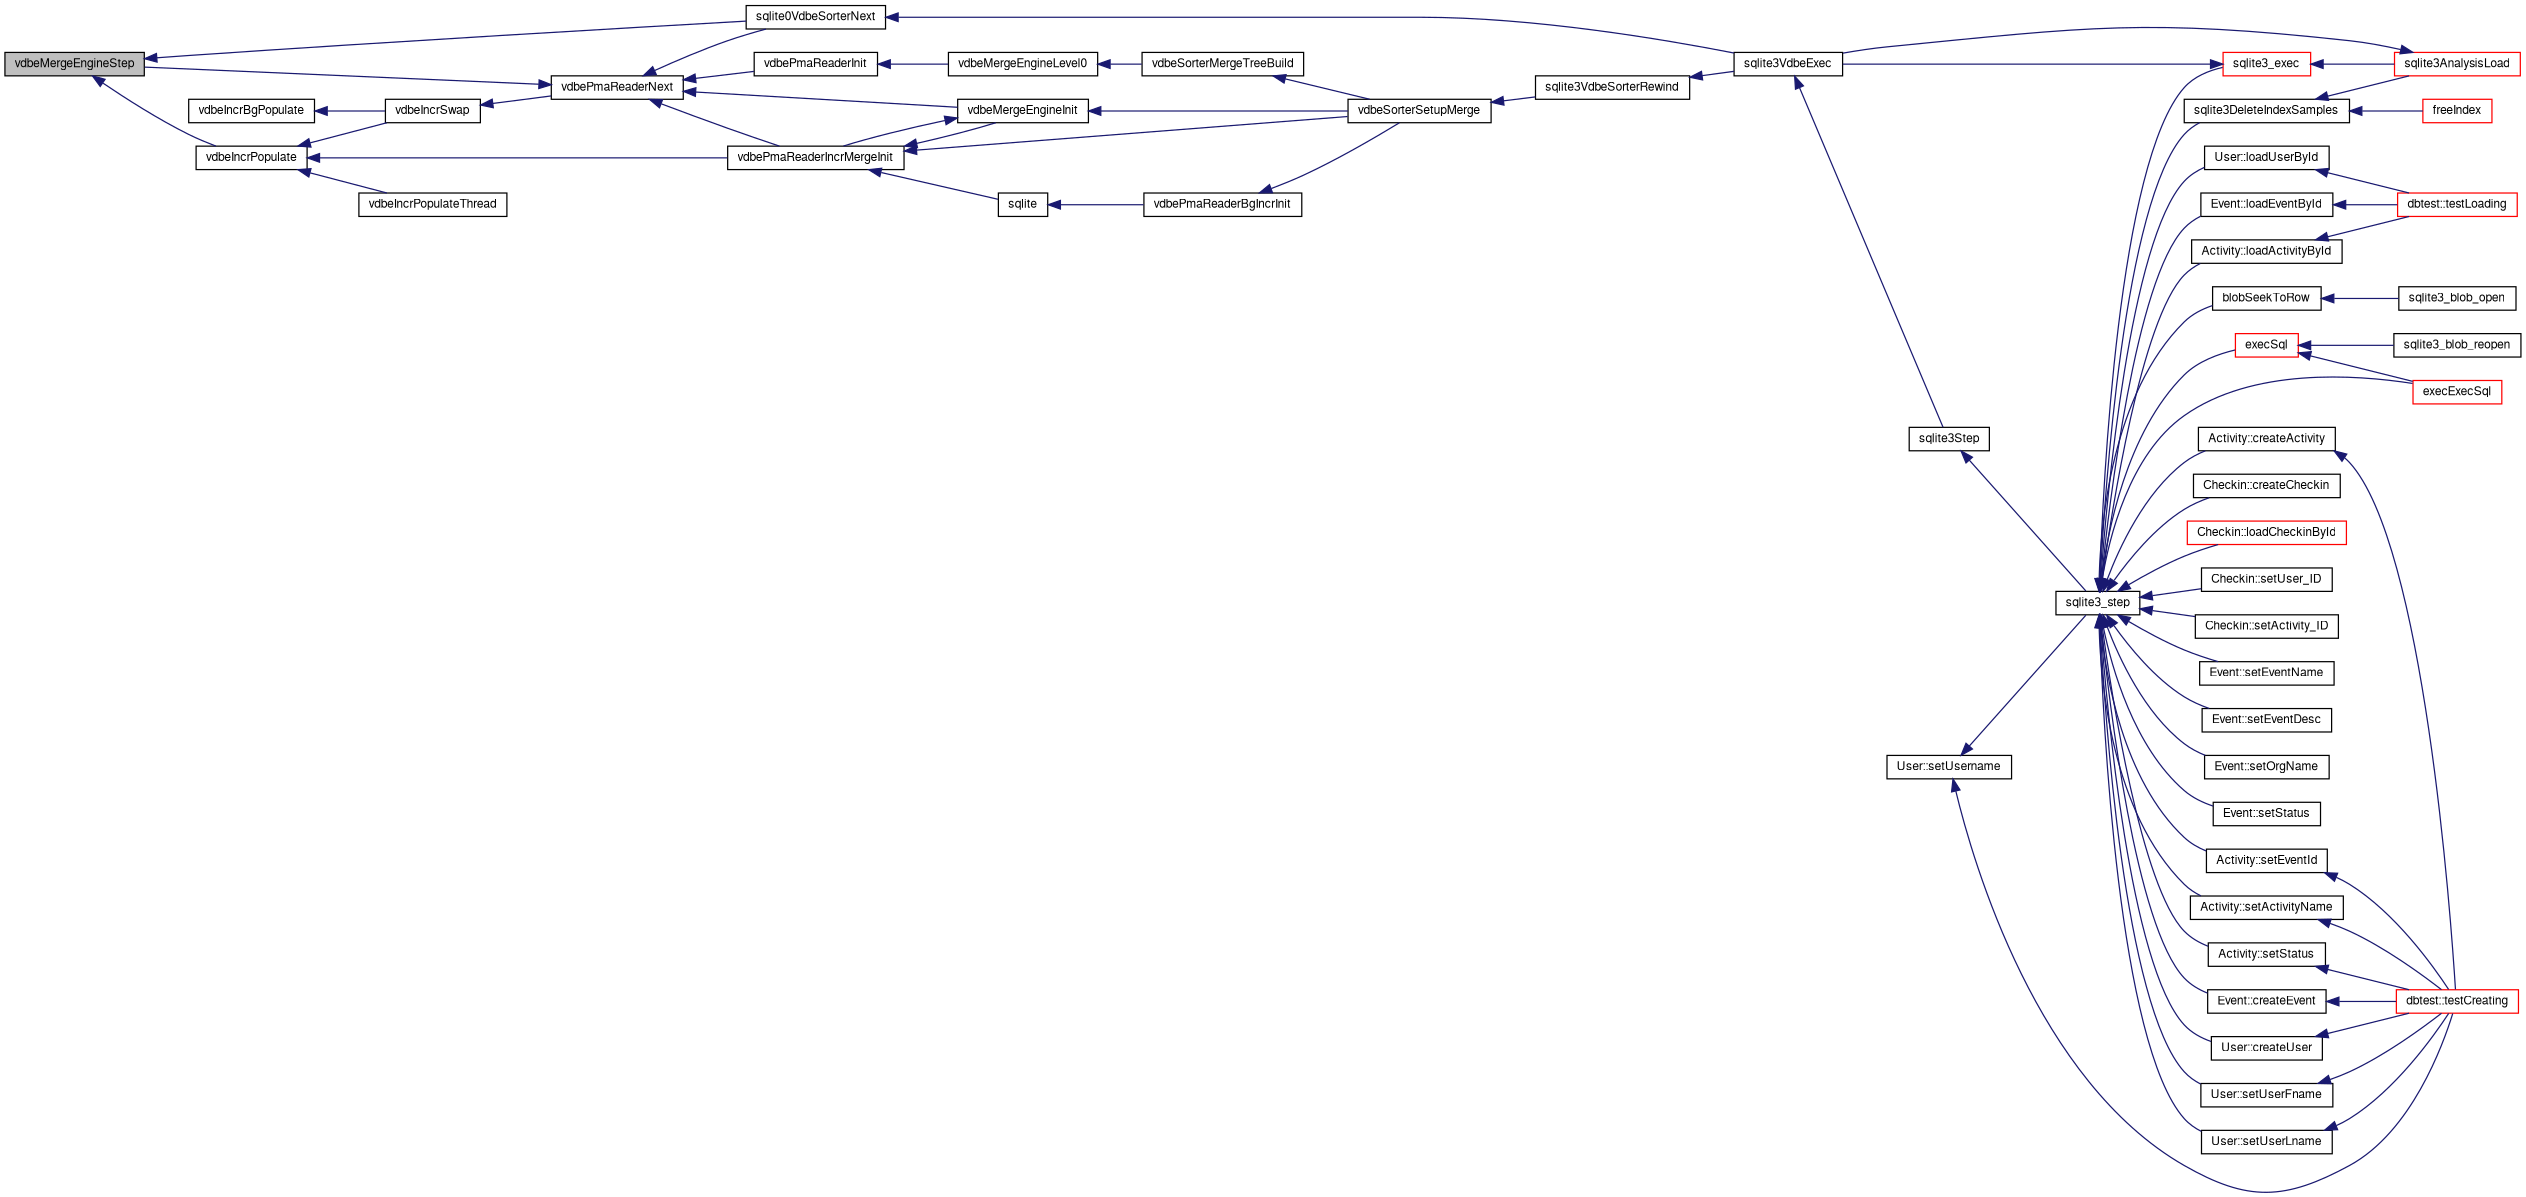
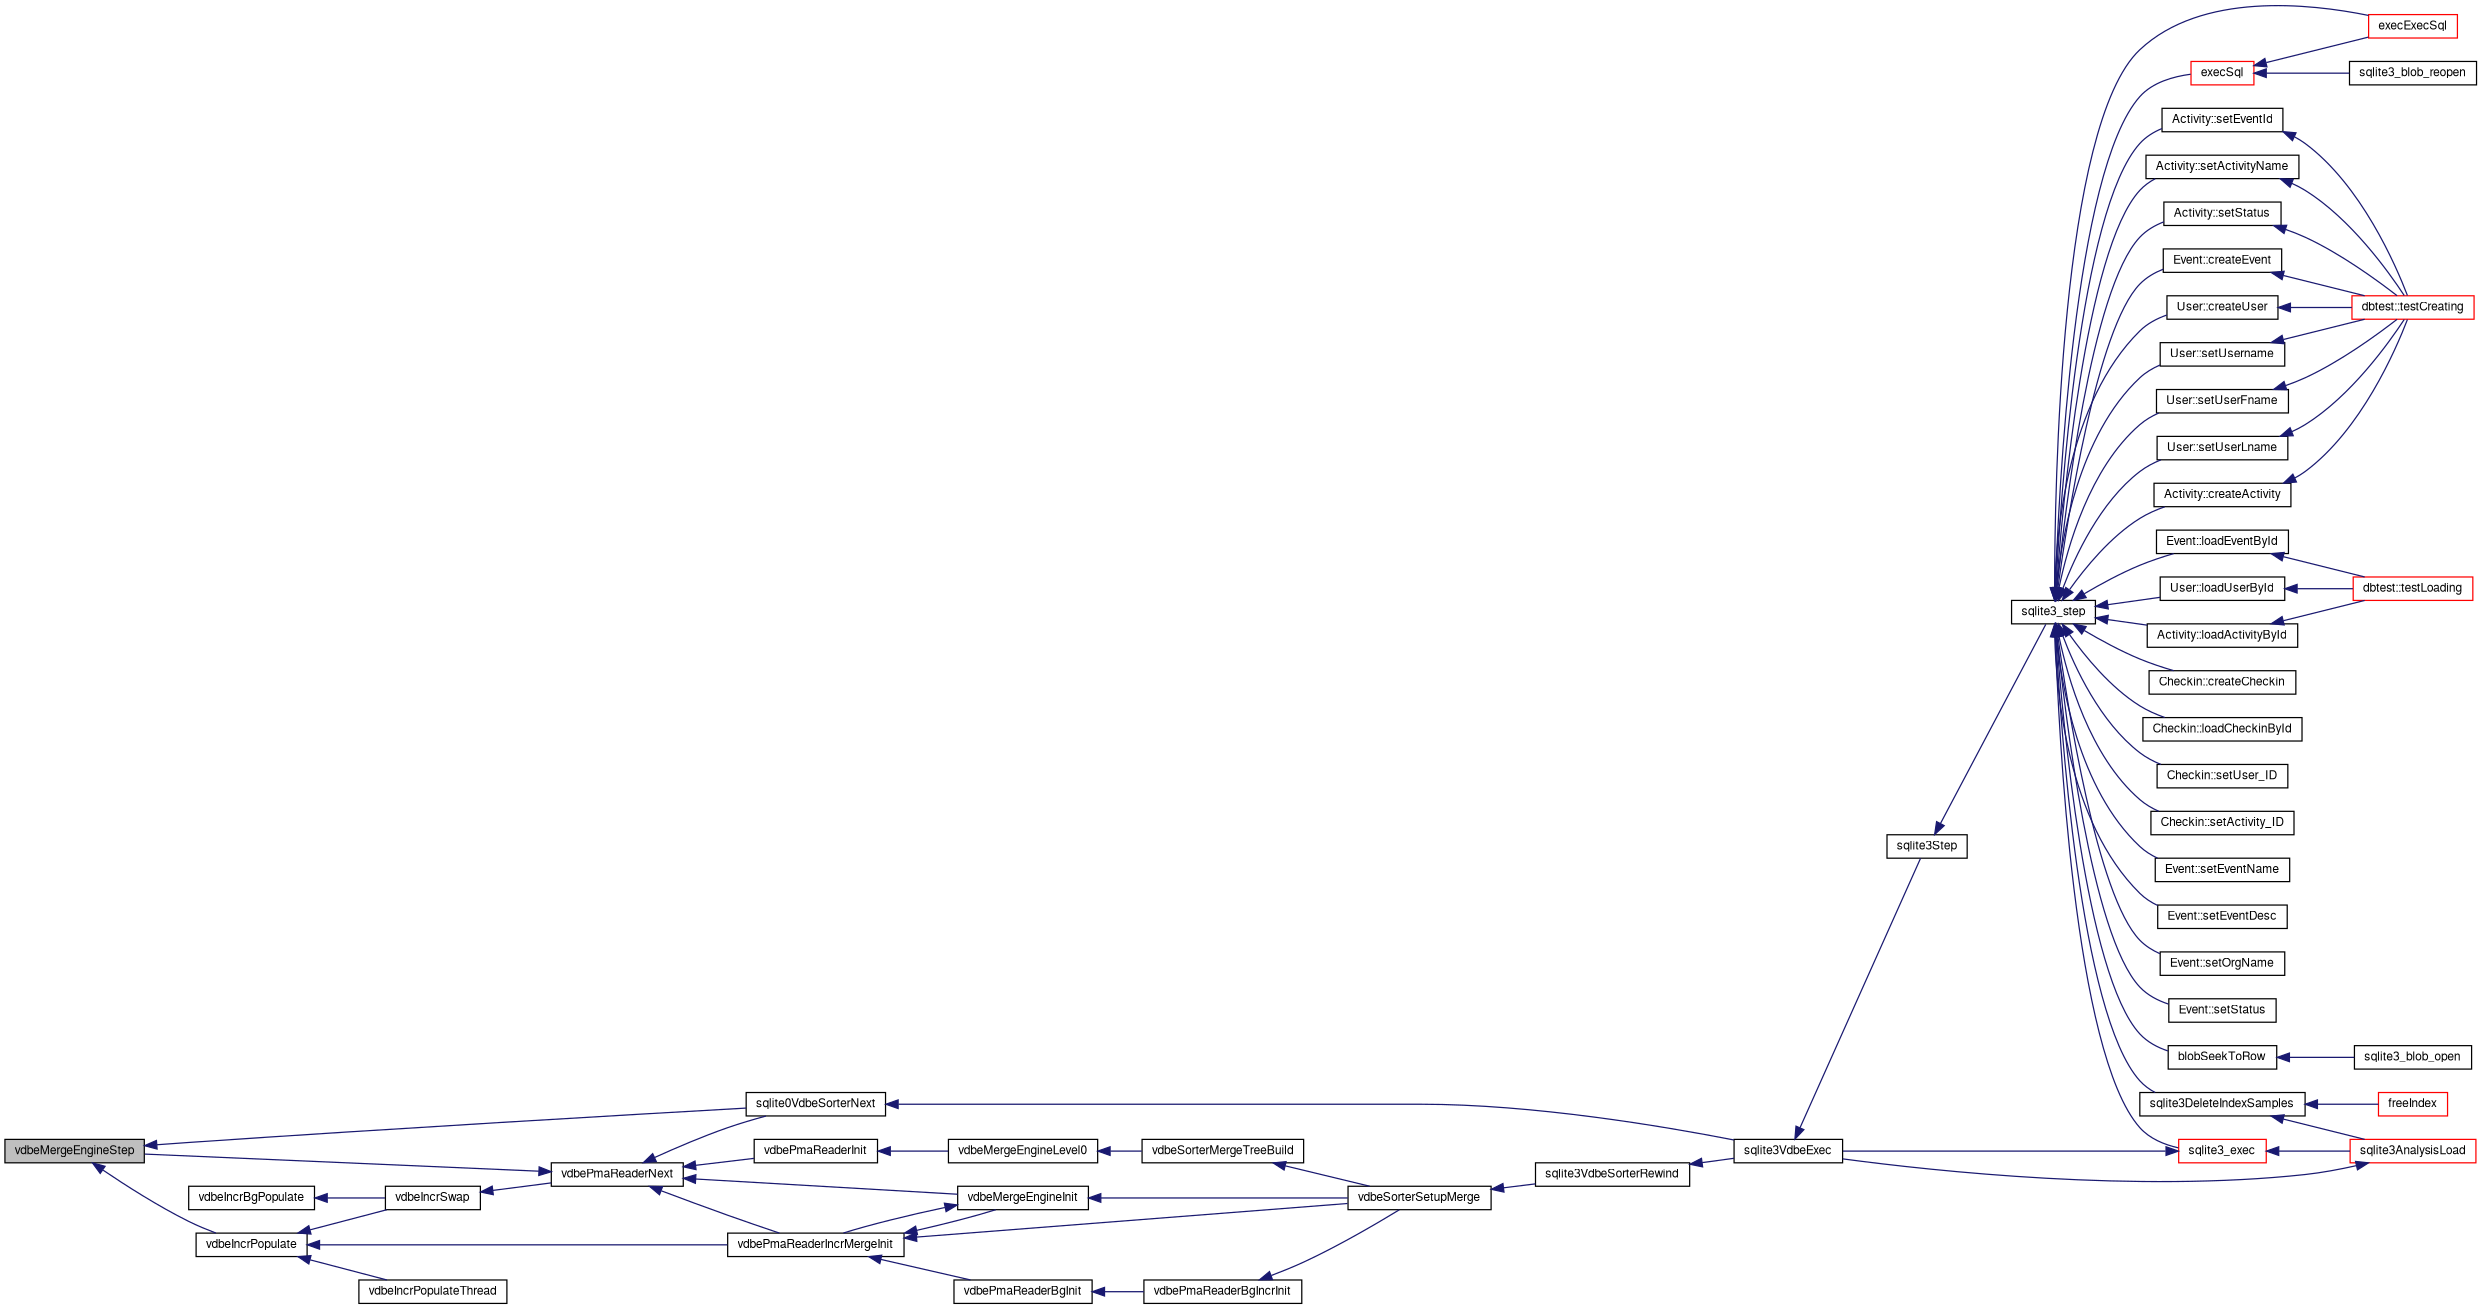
(1023, 205) -> (1023, 1292)
(2267, 533) -> (2222, 729)
(2028, 681) -> (2090, 452)
